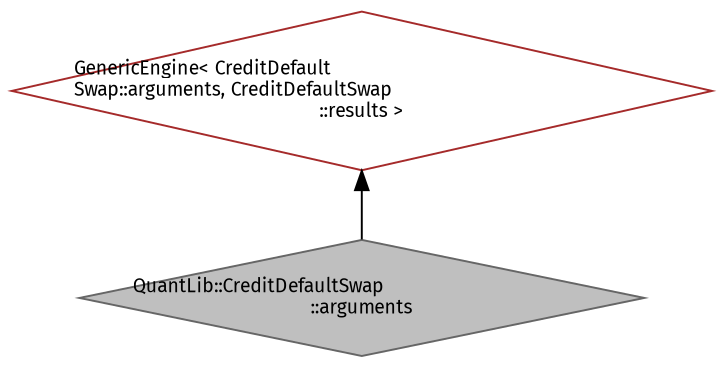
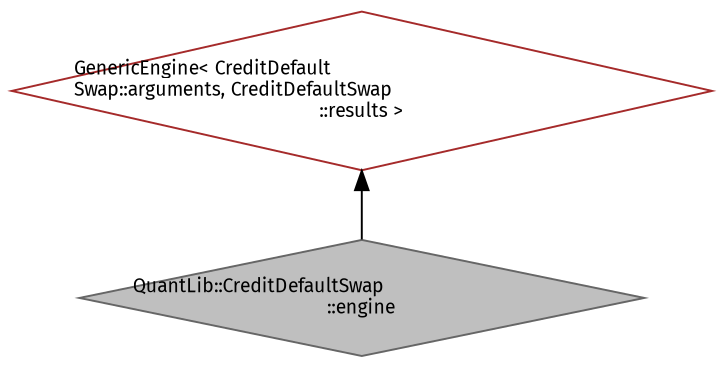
(362, 298) -> (362, 298)
